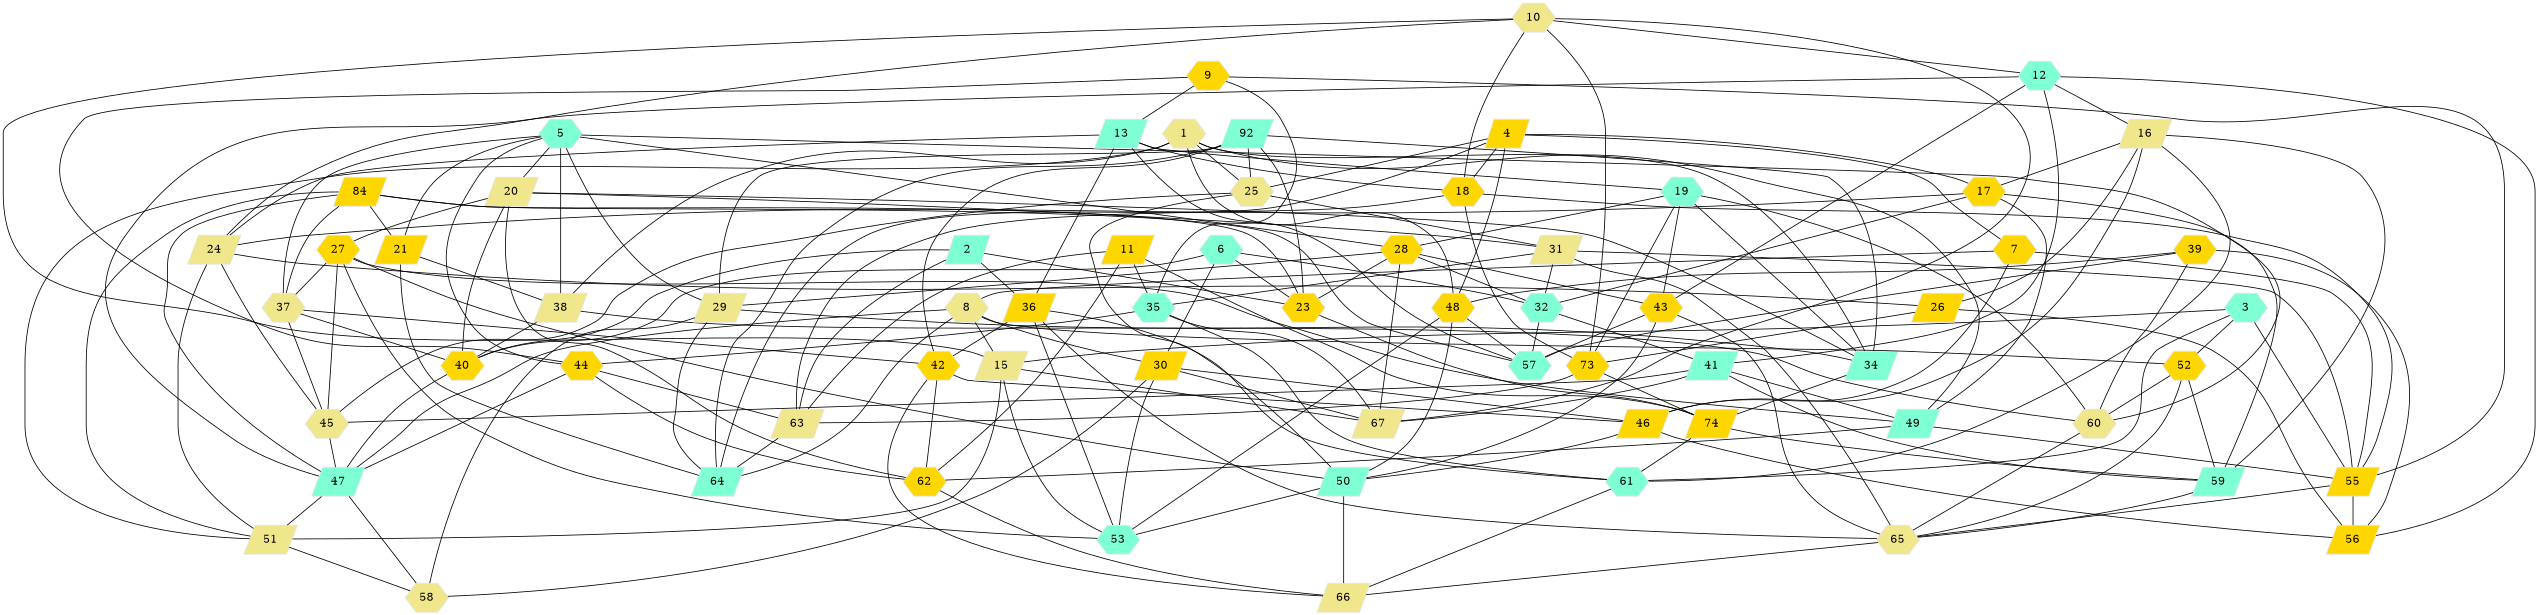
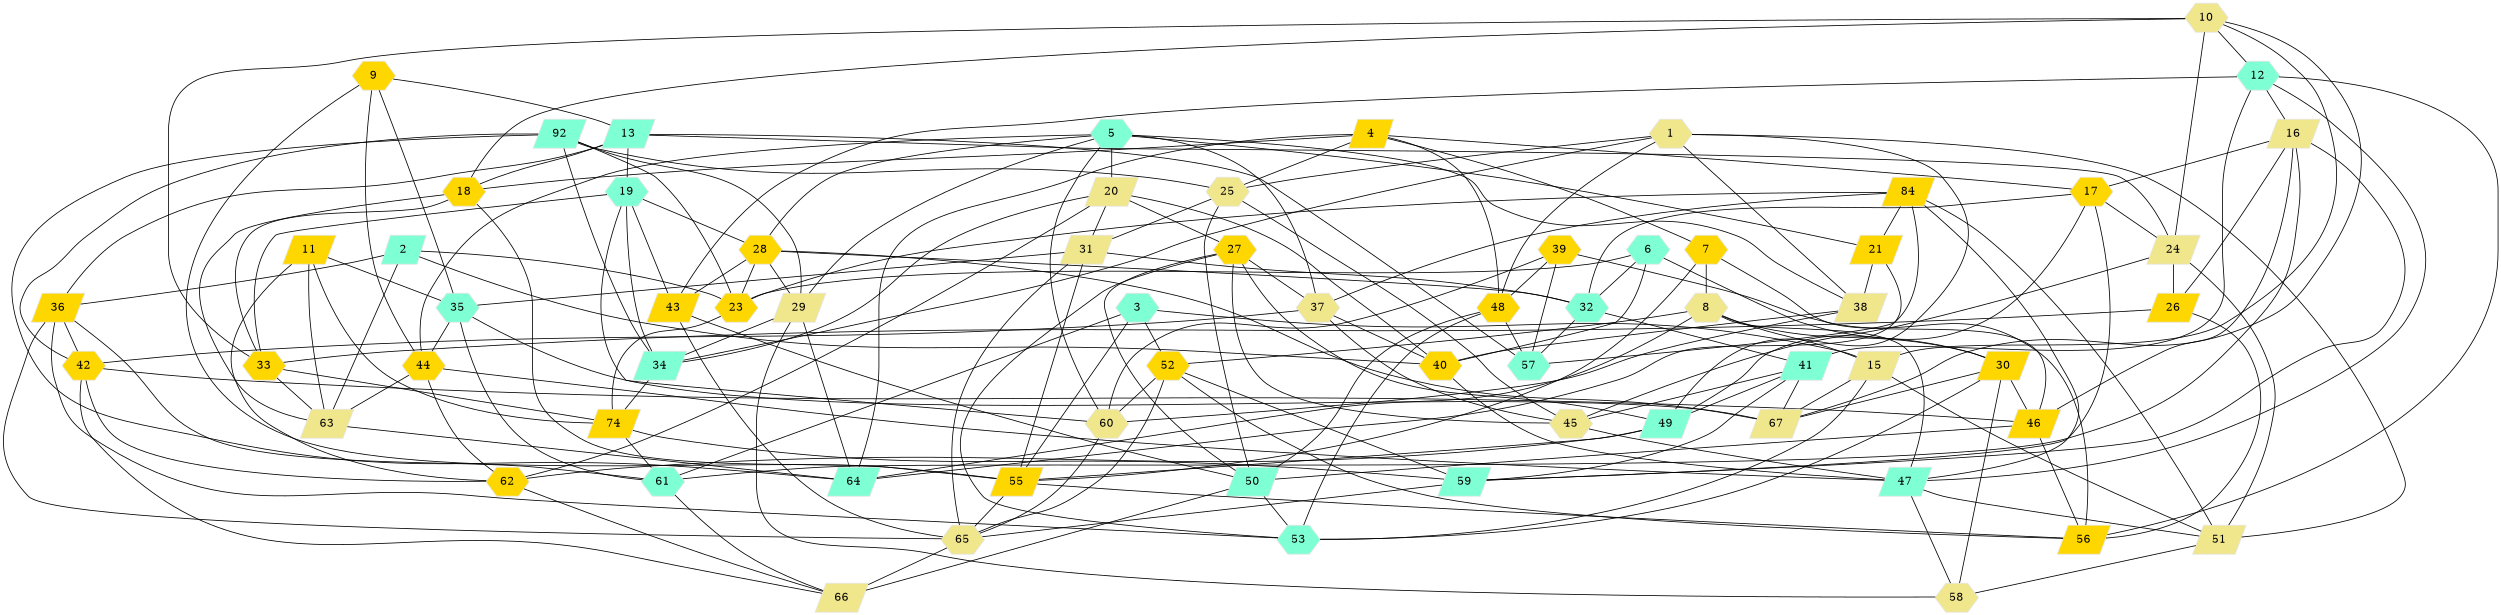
(1661, 308) -> (673, 308)
(1617, 326) -> none
(1588, 366) -> (264, 366)
none -> (1494, 506)
